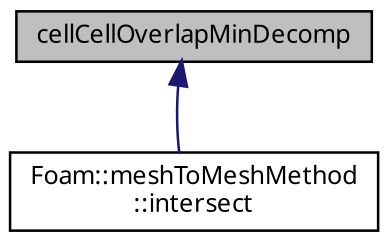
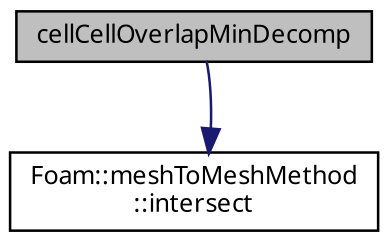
(177, 120) -> (211, 94)
